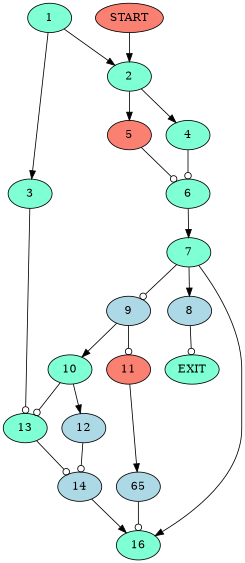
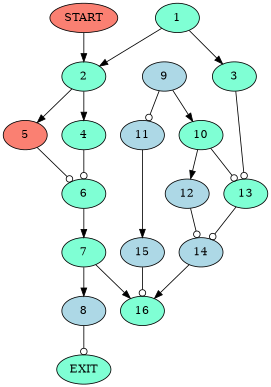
(161, 279) -> none
(129, 370) -> (142, 135)
(138, 487) -> (142, 252)
